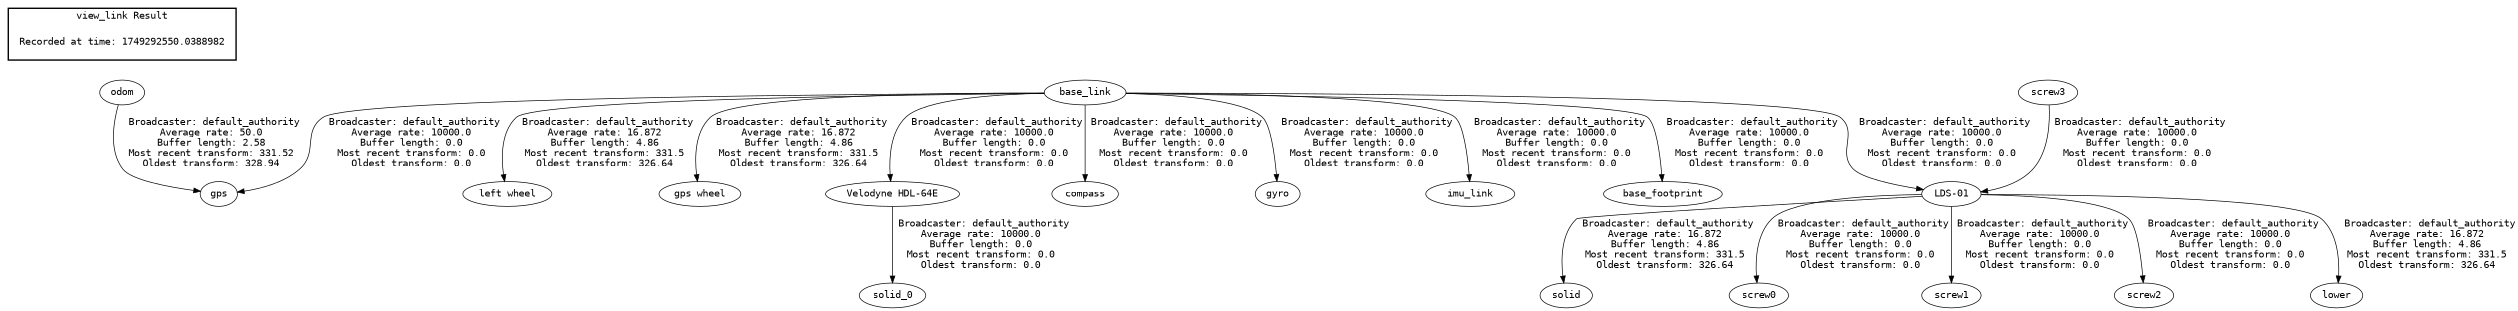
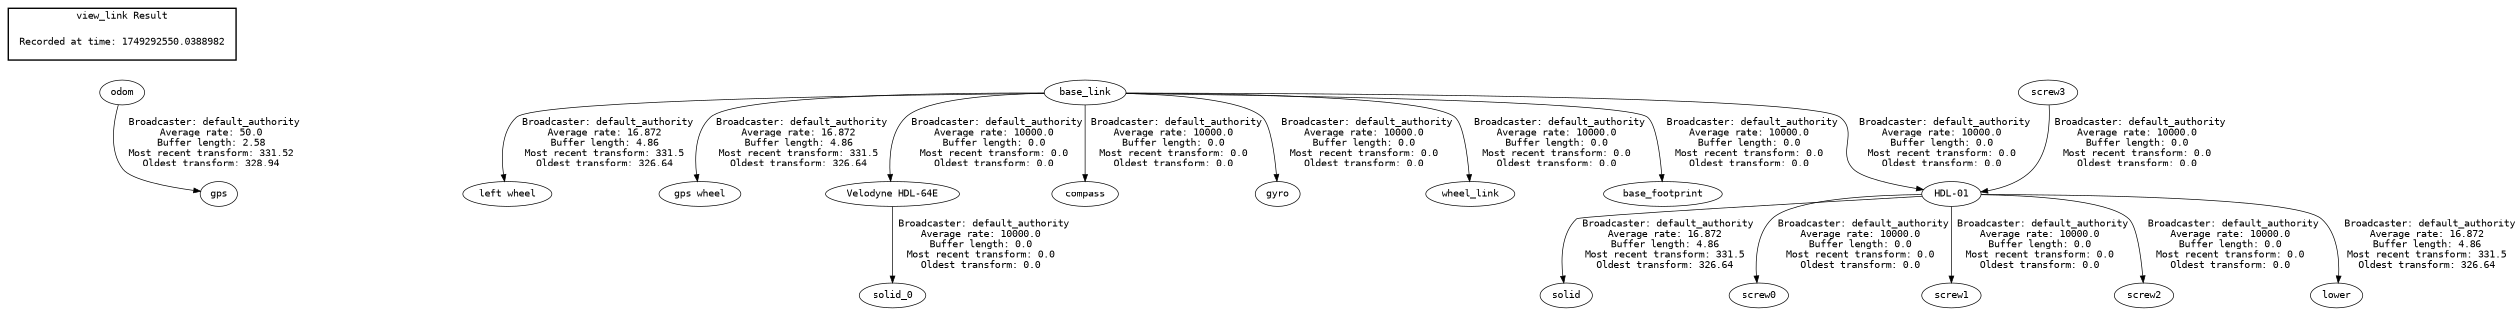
(623, 98) -> none
(1470, 194) -> (1470, 194)
(1951, 194) -> (1951, 194)
